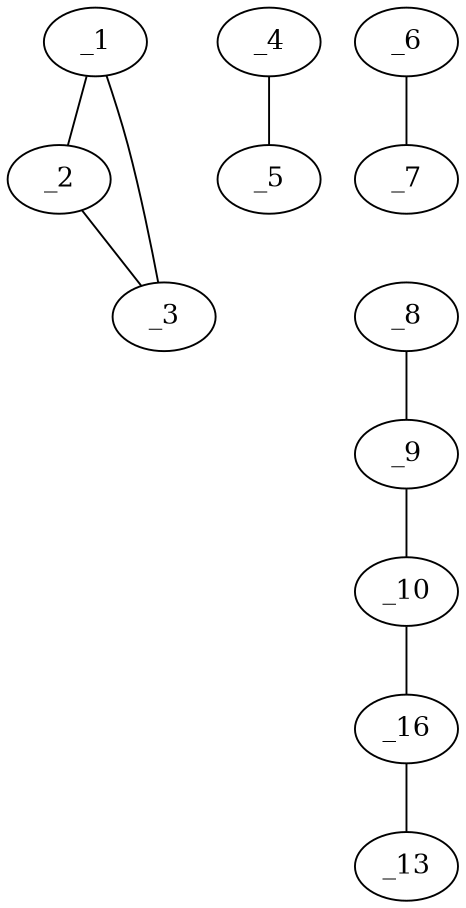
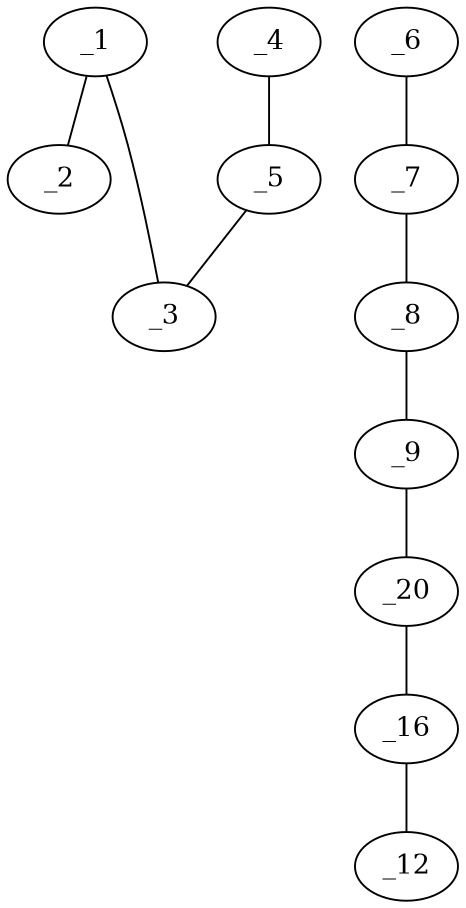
(112, 248) -> (217, 248)
none -> (406, 248)
(406, 592) -> (406, 592)
(406, 866) -> (406, 866)
